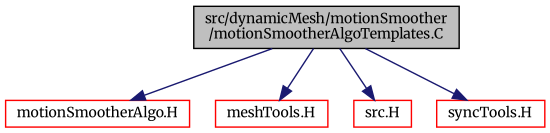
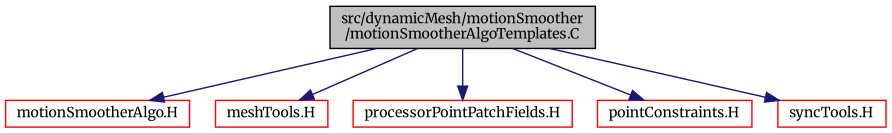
(383, 114) -> (463, 114)
none -> (675, 114)
